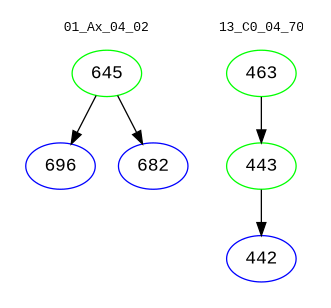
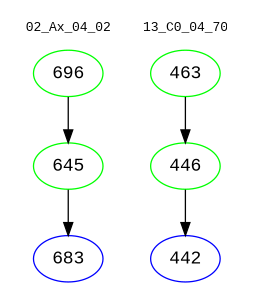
(107, 28) -> (69, 28)
(87, 114) -> (68, 113)
(61, 166) -> (68, 73)
(153, 166) -> (68, 259)
(261, 166) -> (185, 166)
